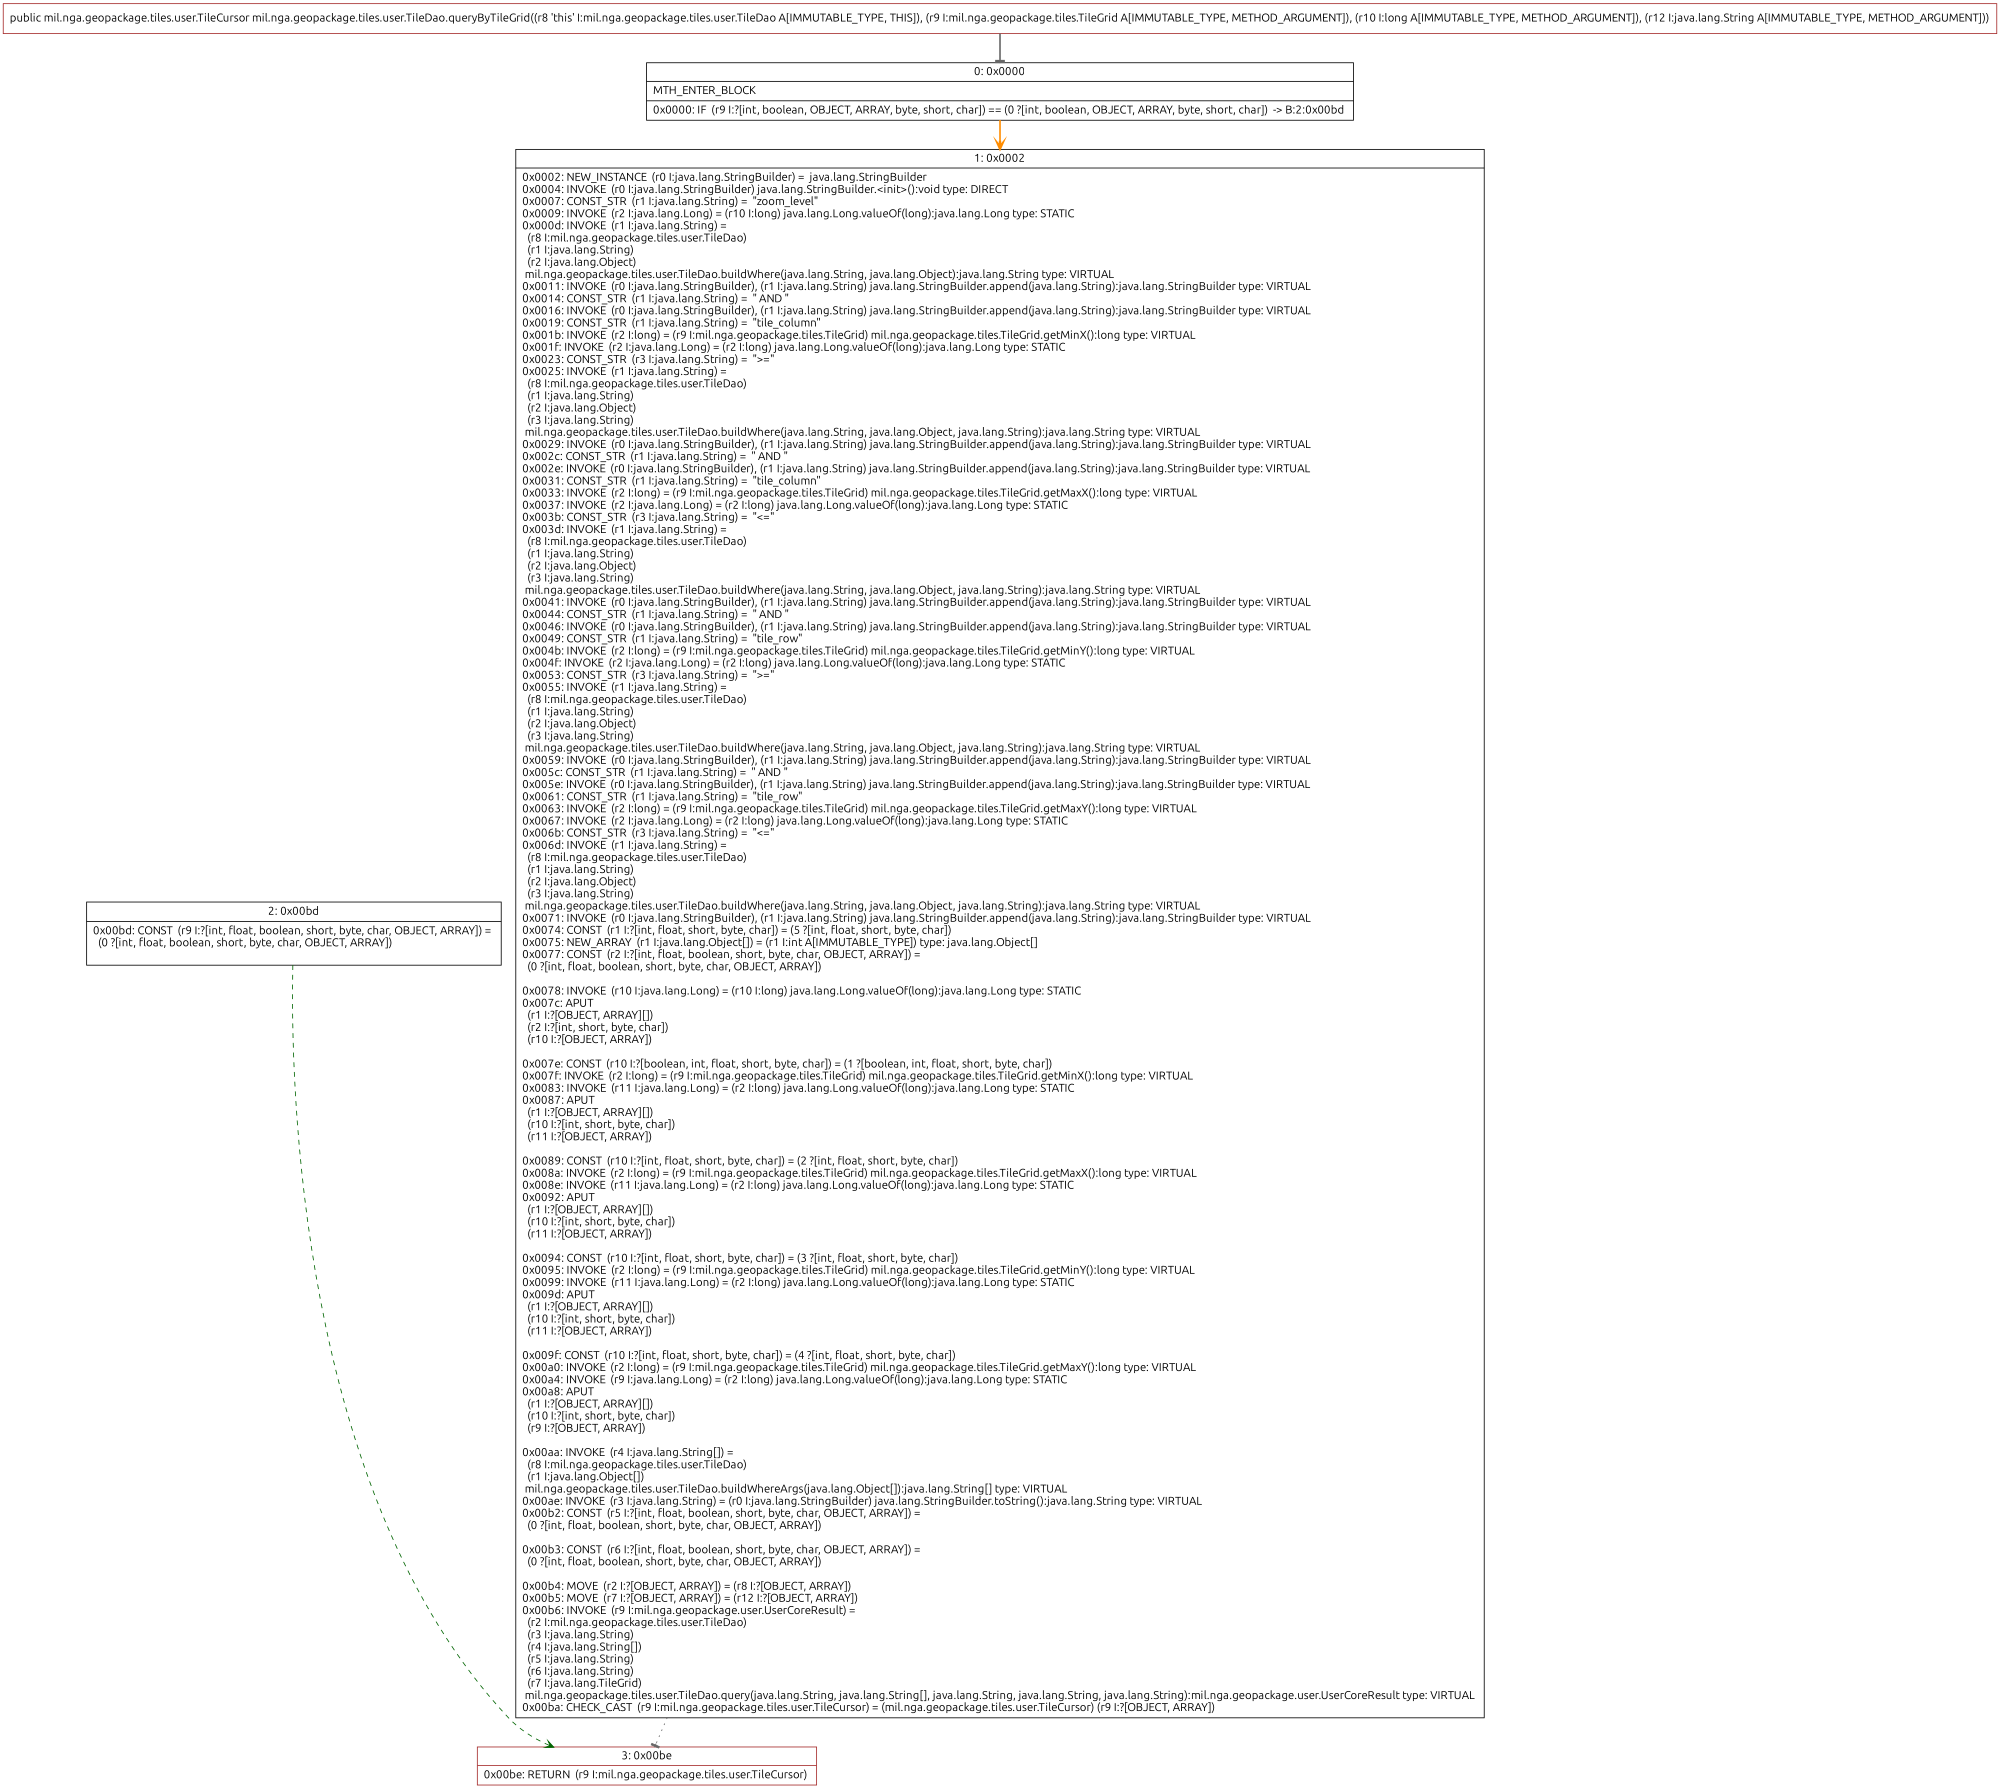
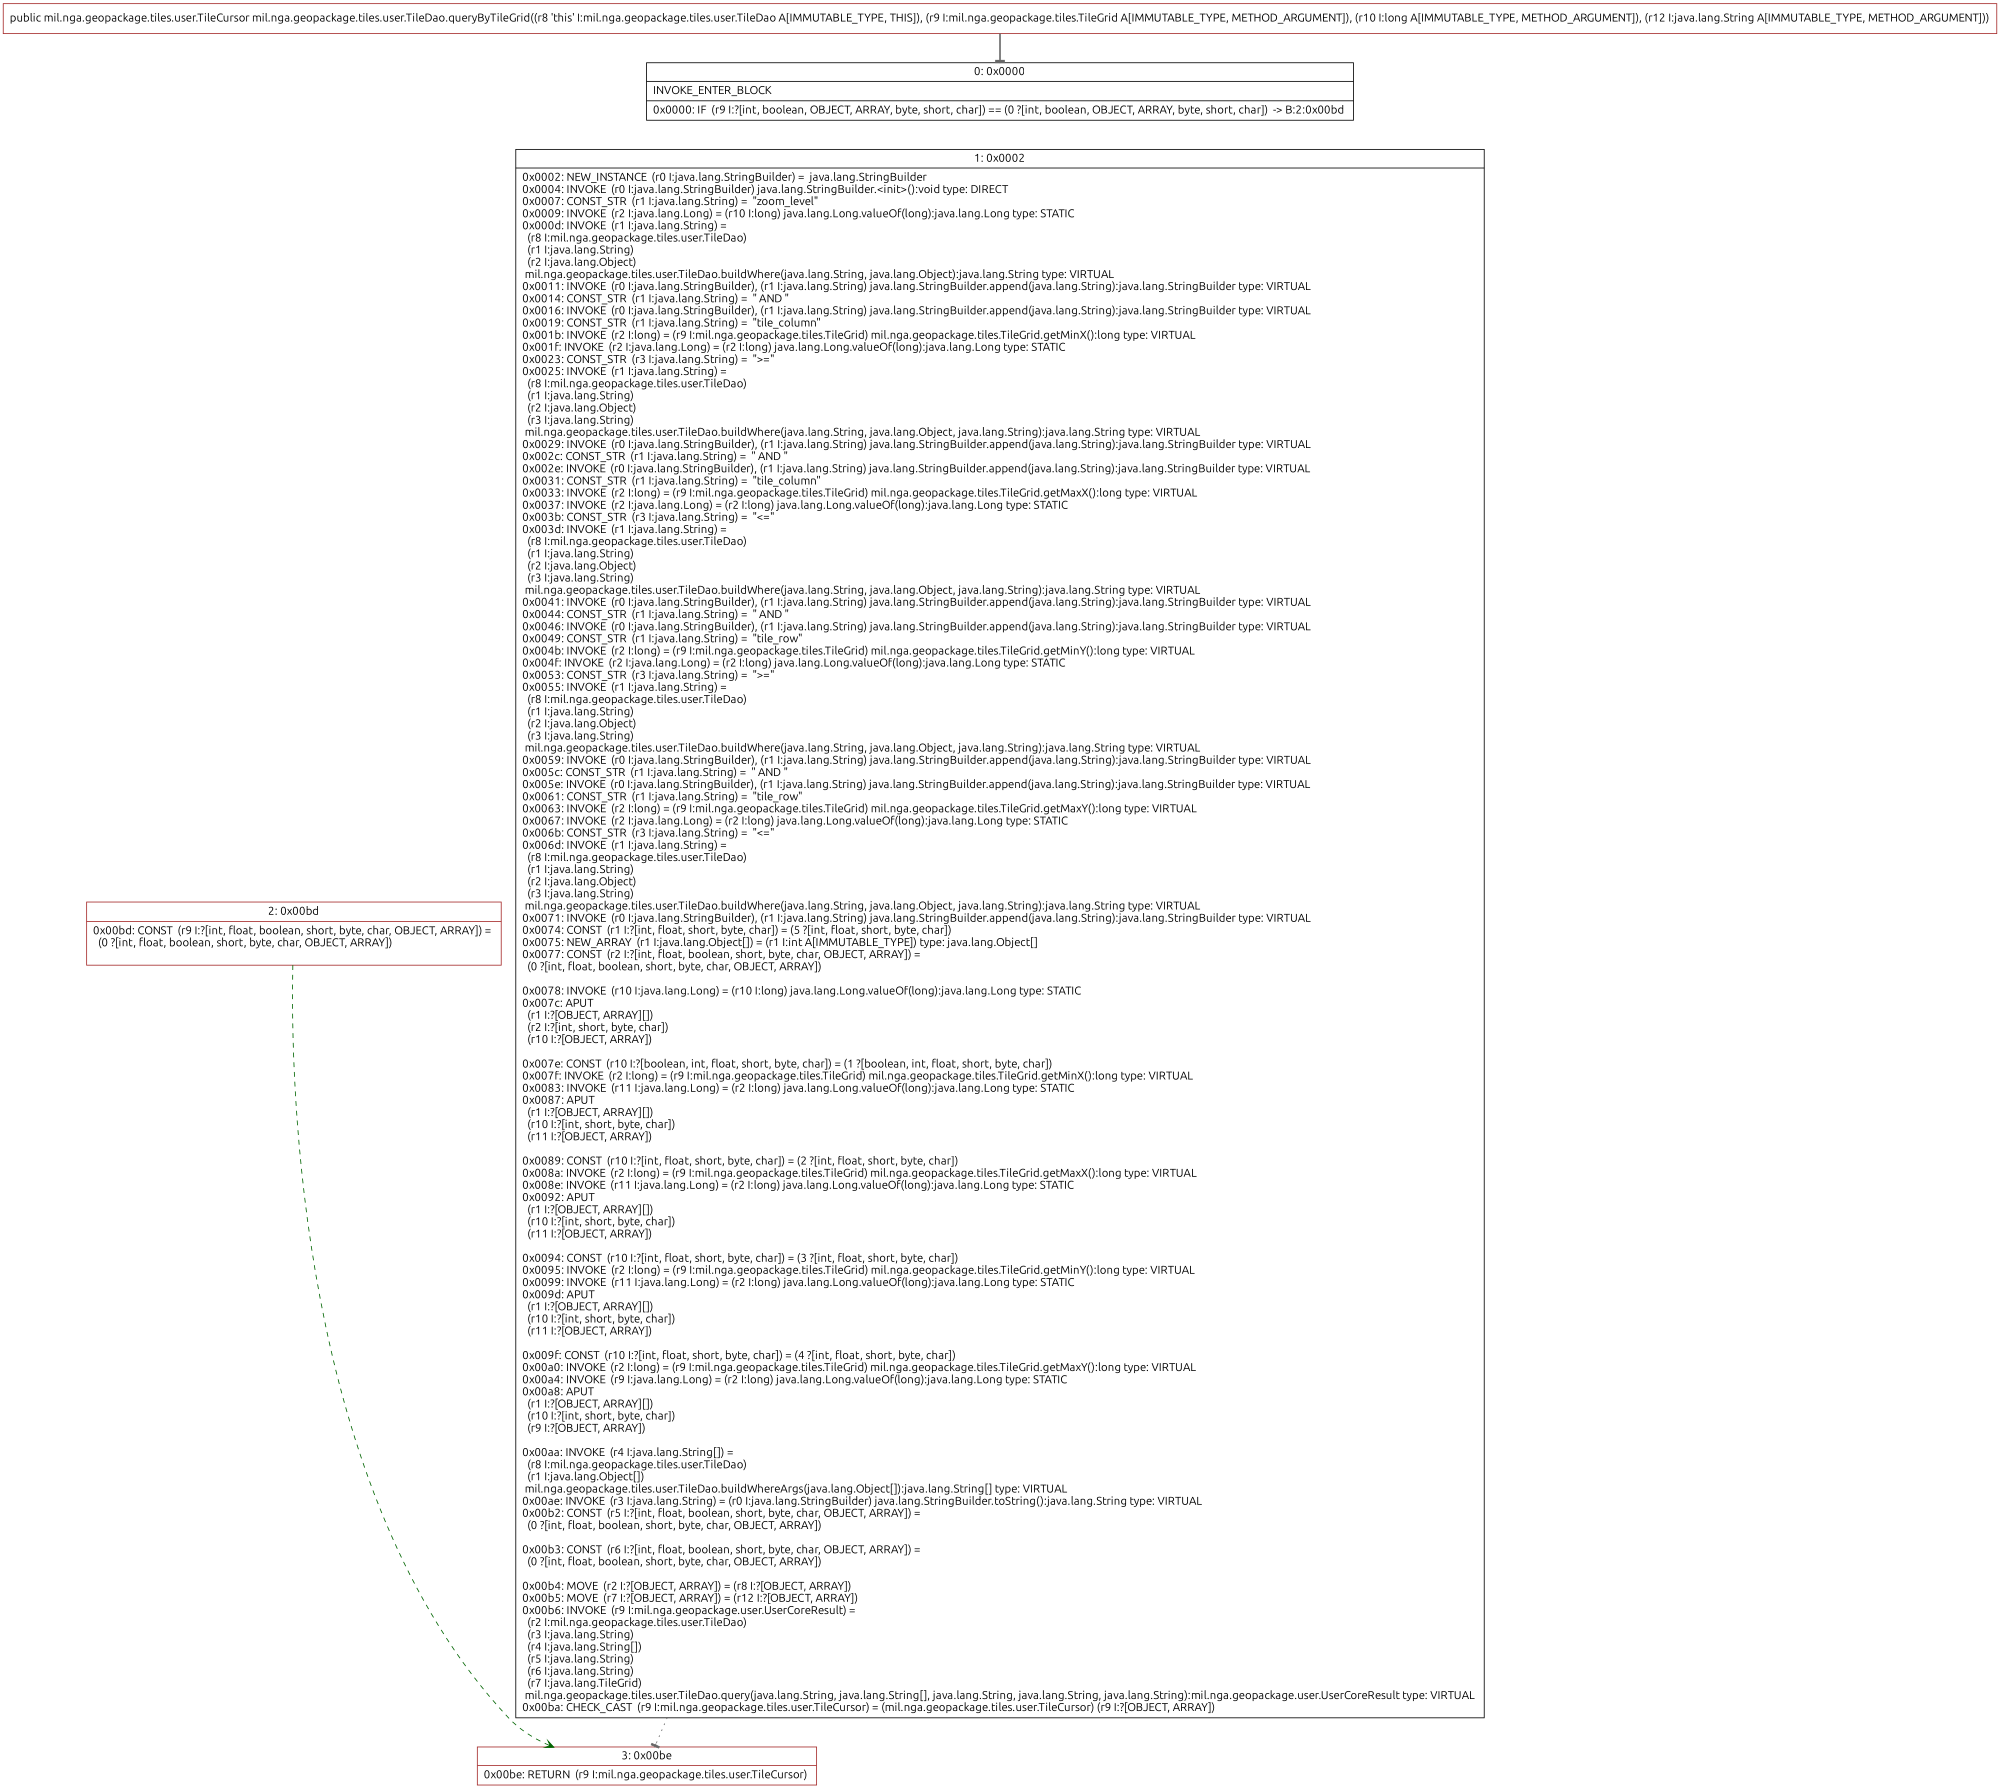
(704, 91) -> (713, 91)
(1000, 131) -> none
(294, 934) -> (294, 934)
